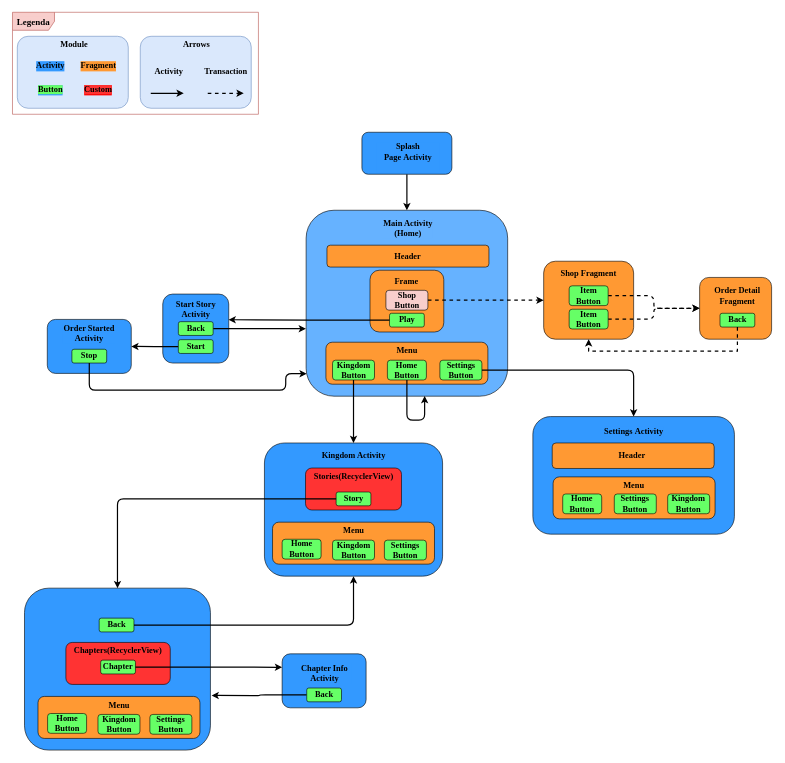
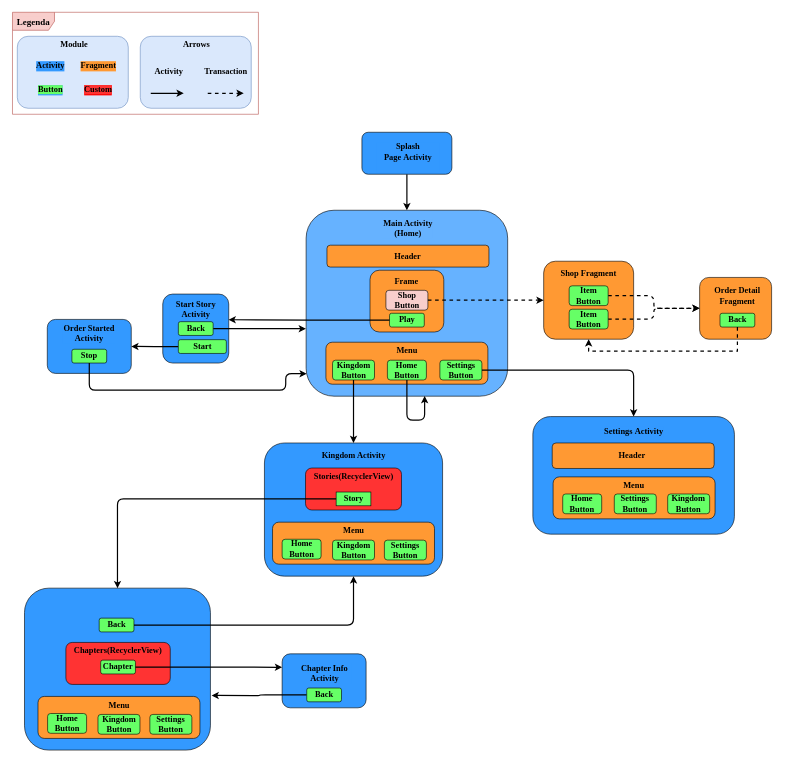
(196, 347) -> (202, 347)
(353, 499) -> (353, 499)
